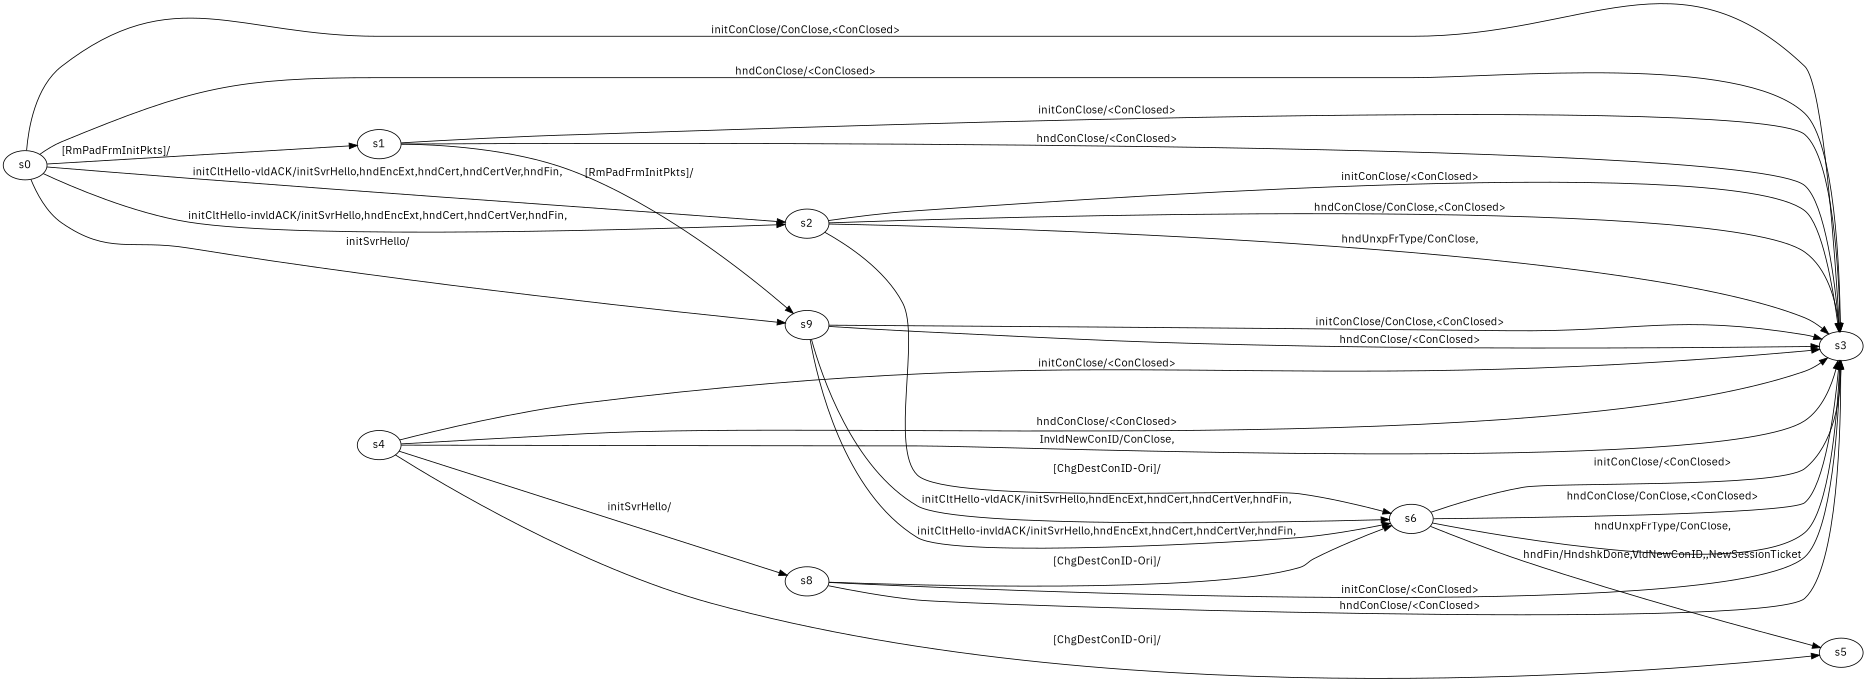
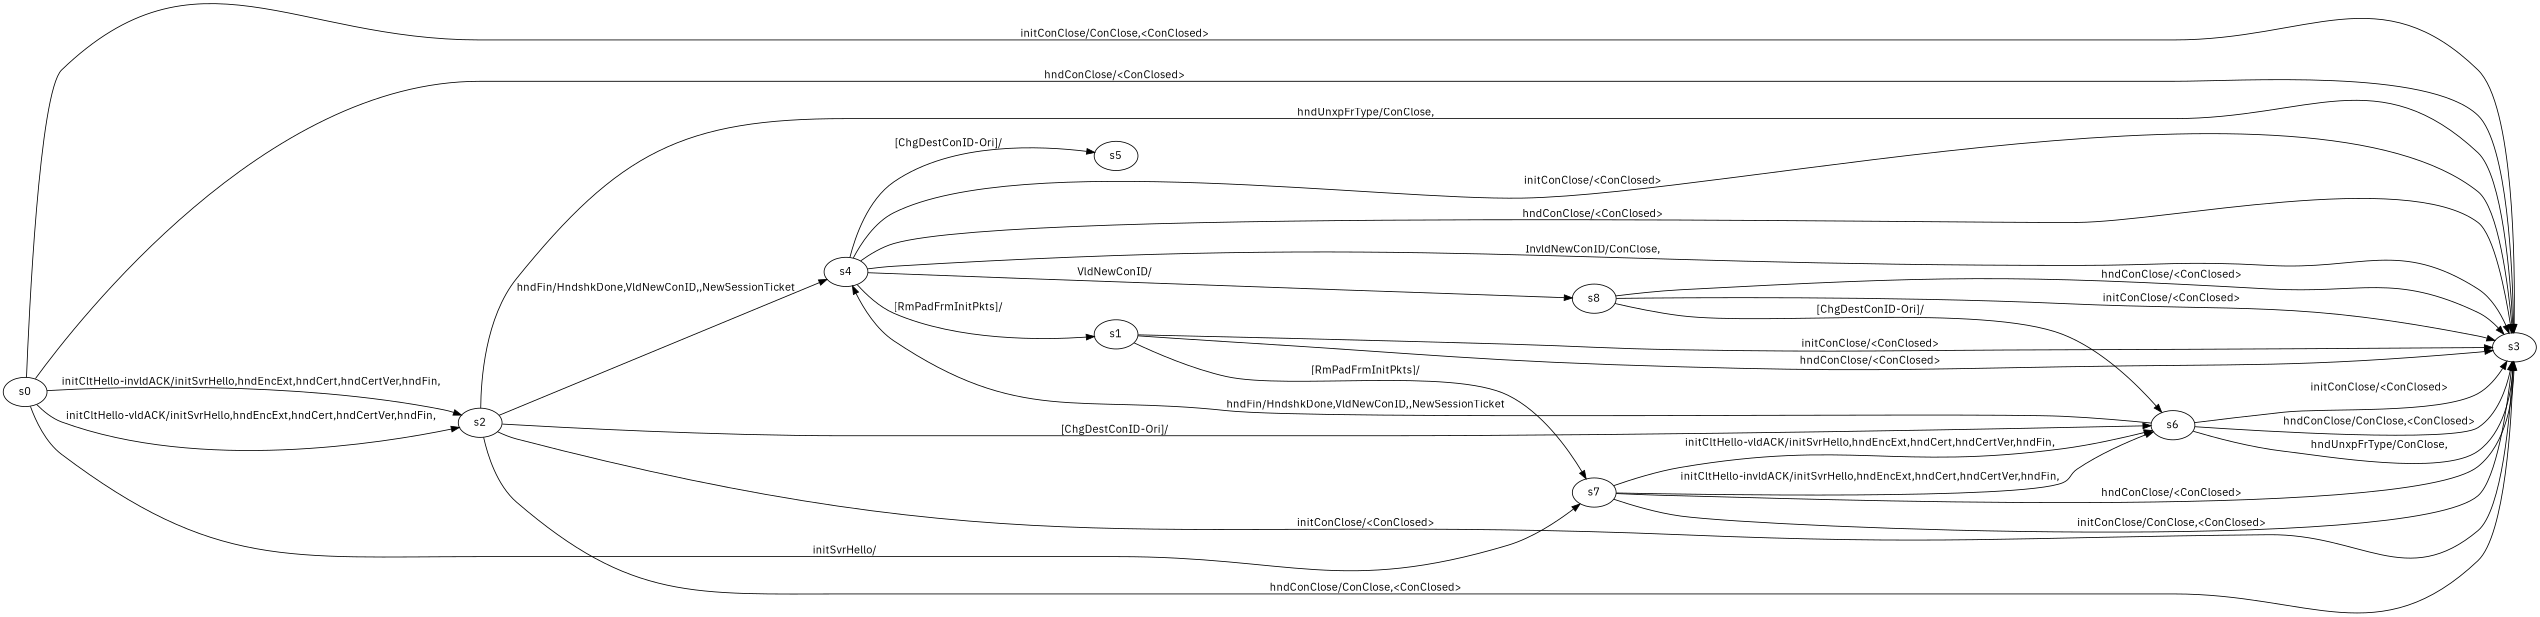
(198, 155) -> (965, 333)
(807, 325) -> (1594, 493)
none -> (659, 349)
(641, 507) -> (1116, 272)
(1601, 586) -> (1485, 416)
